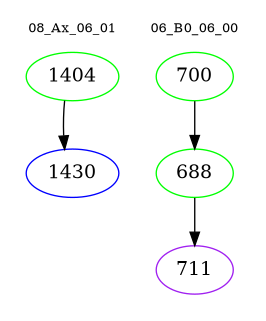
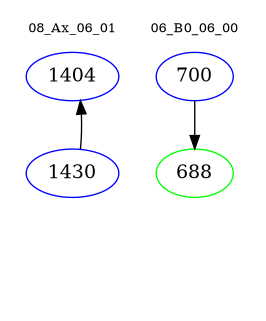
(73, 77) -> (73, 77)
(195, 77) -> (195, 77)
(64, 118) -> (81, 132)
(195, 270) -> none
